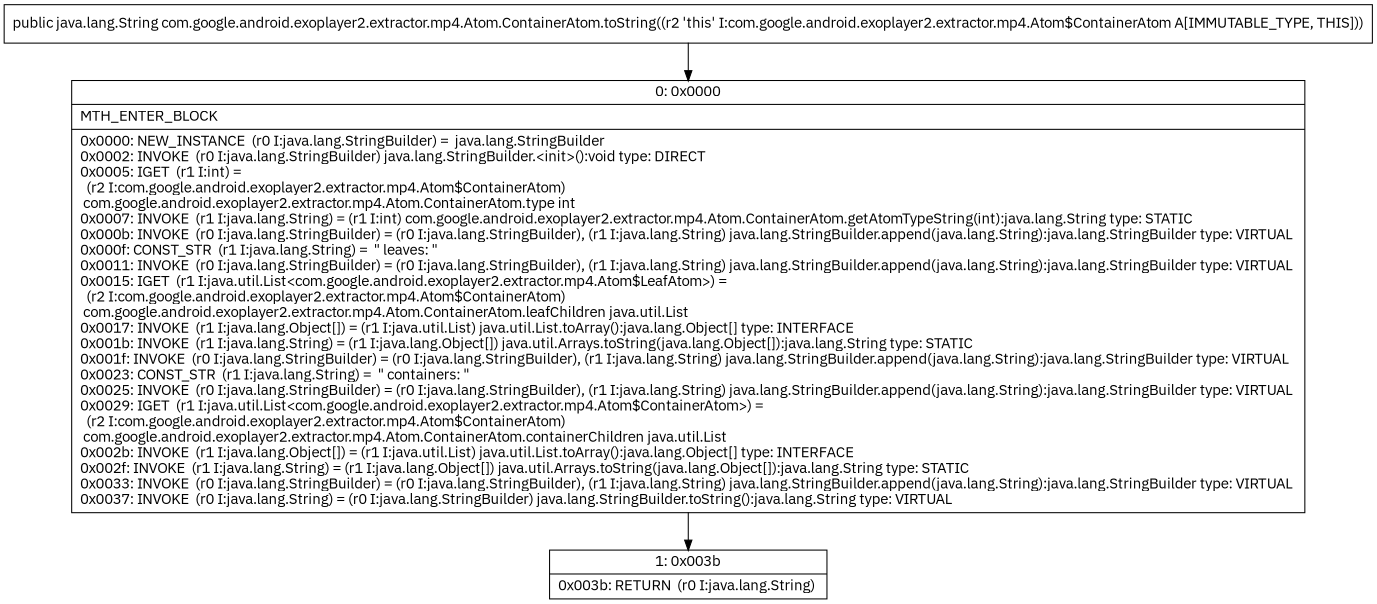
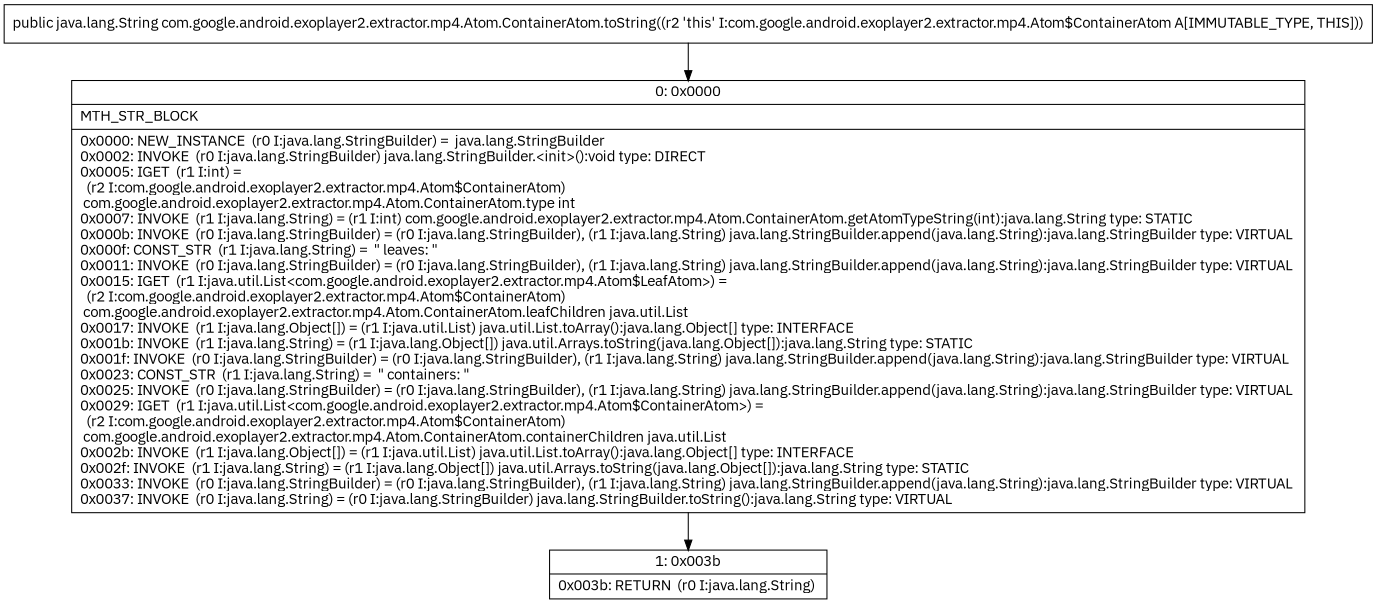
(149, 116) -> (140, 116)
